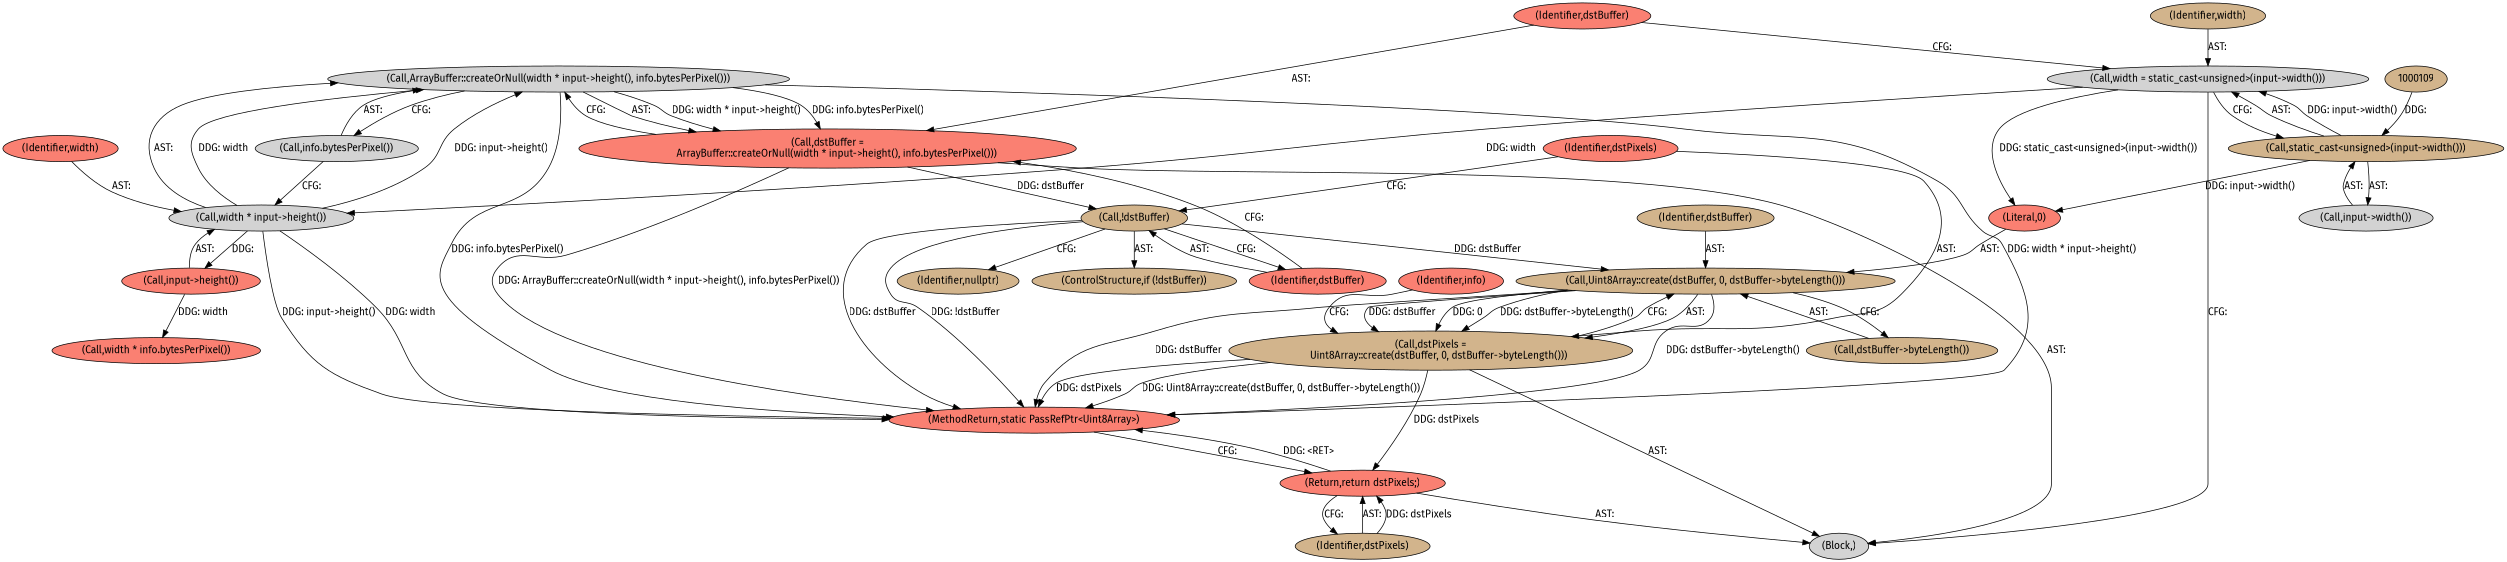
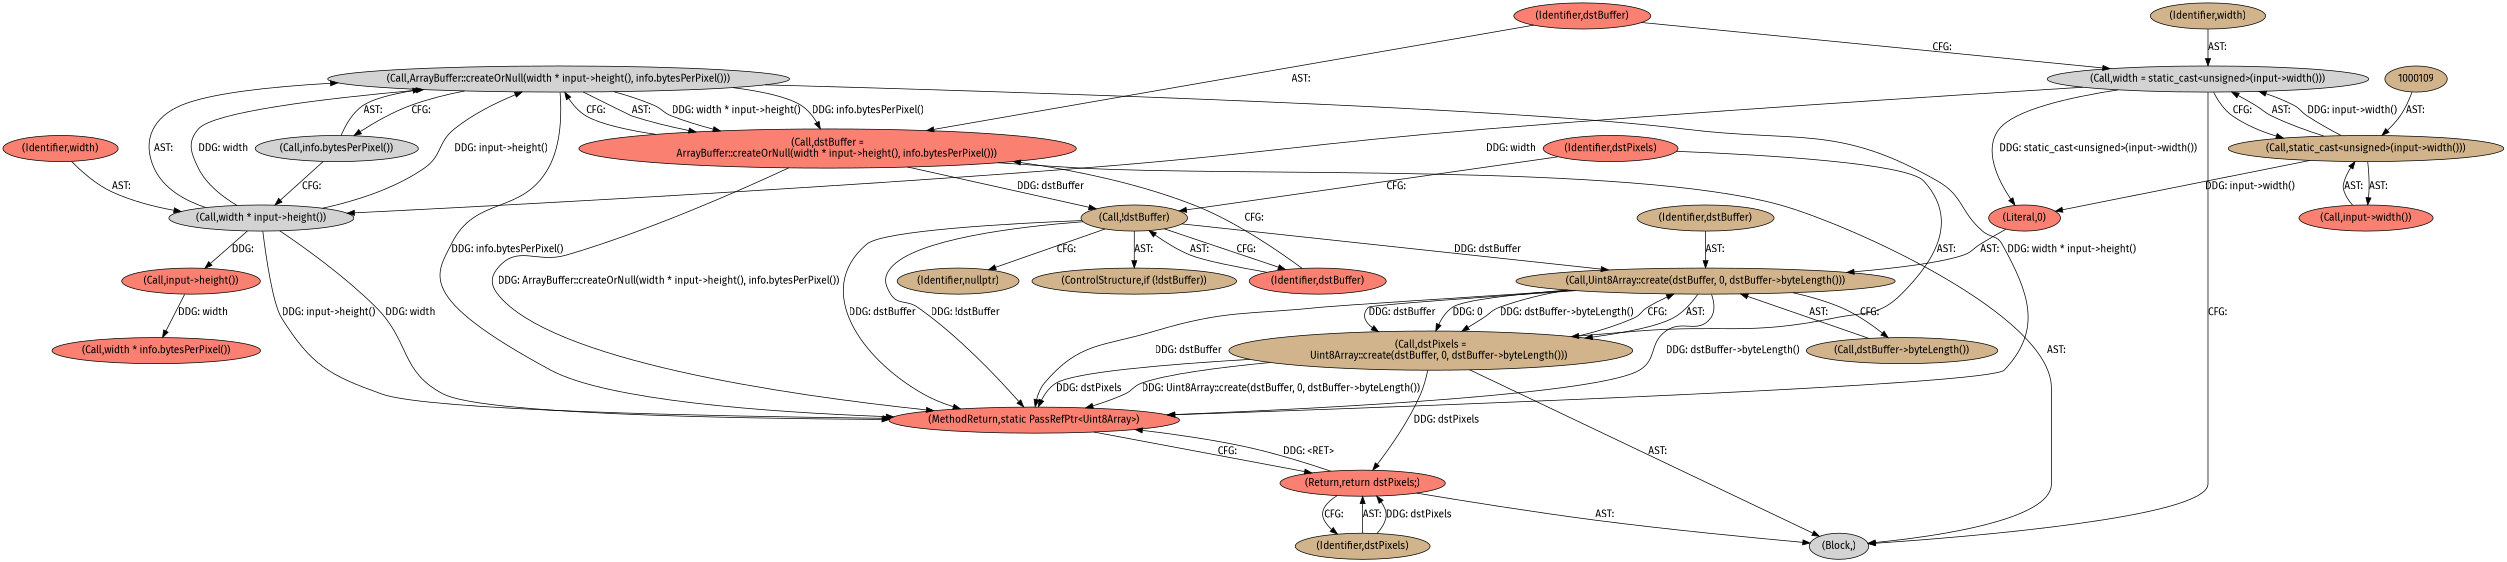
(2417, 111) -> (2417, 111)
(2366, 218) -> (2366, 218)
(193, 247) -> none
(1451, 281) -> none
